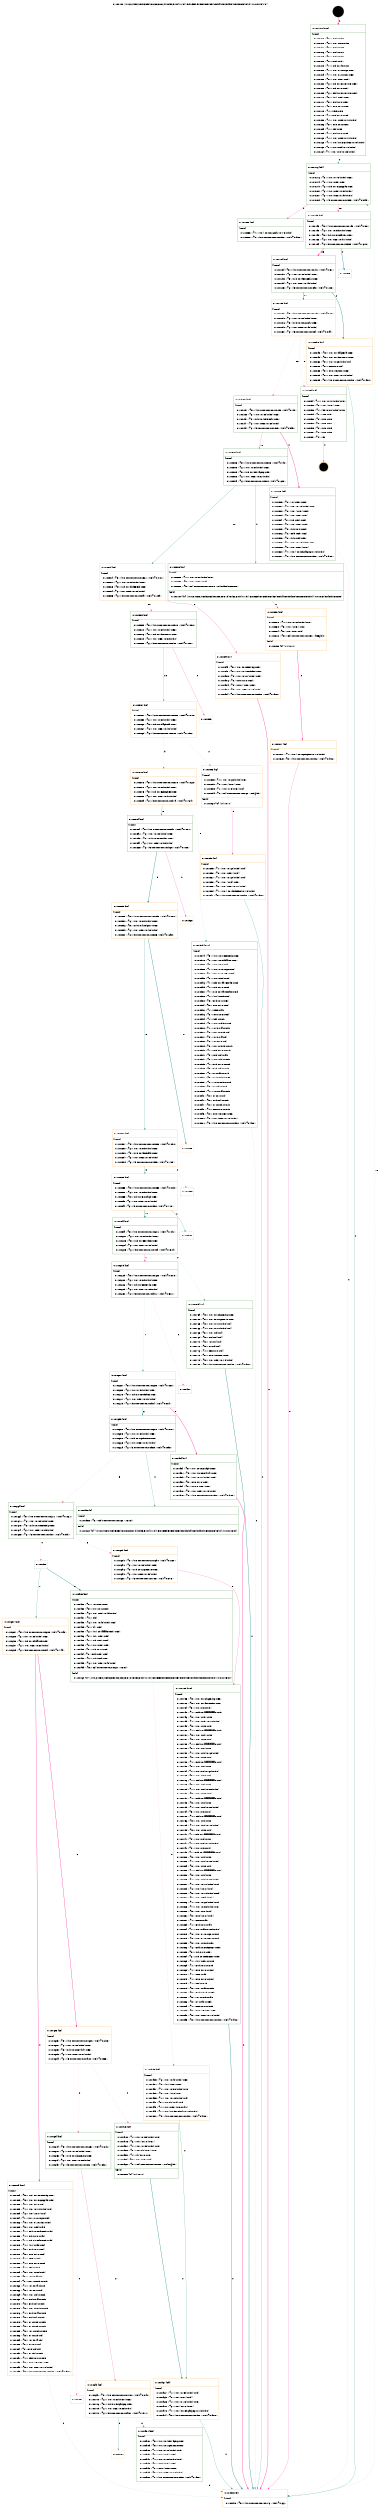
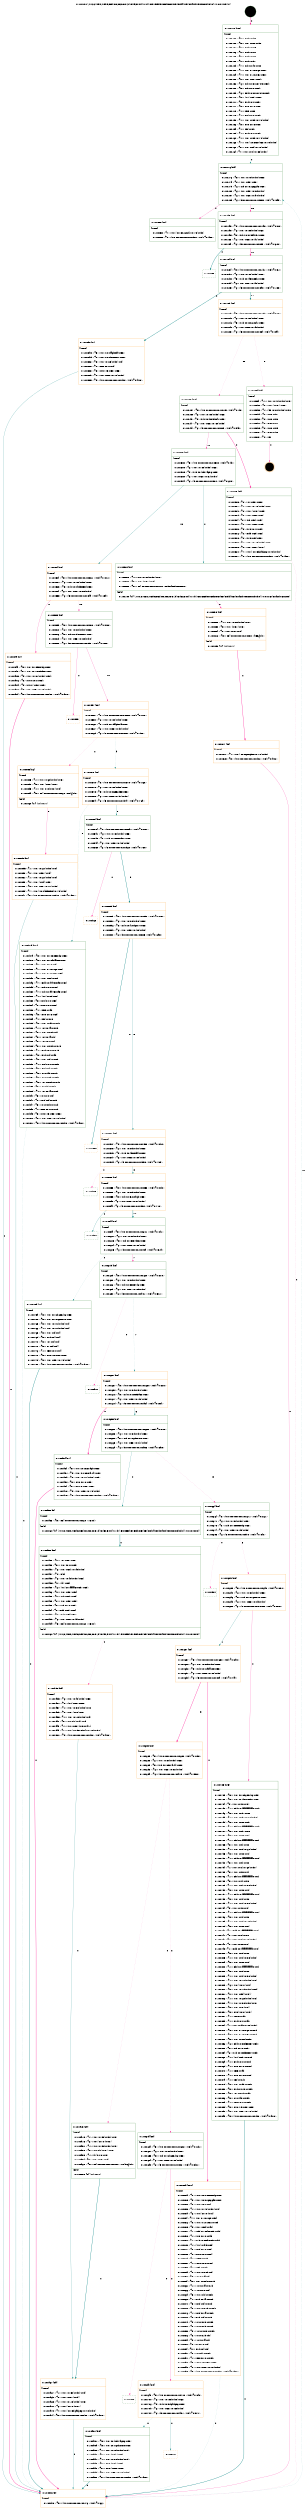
(63, 1579) -> (120, 1540)
(38, 1592) -> (231, 1627)
(210, 2487) -> (86, 2485)
